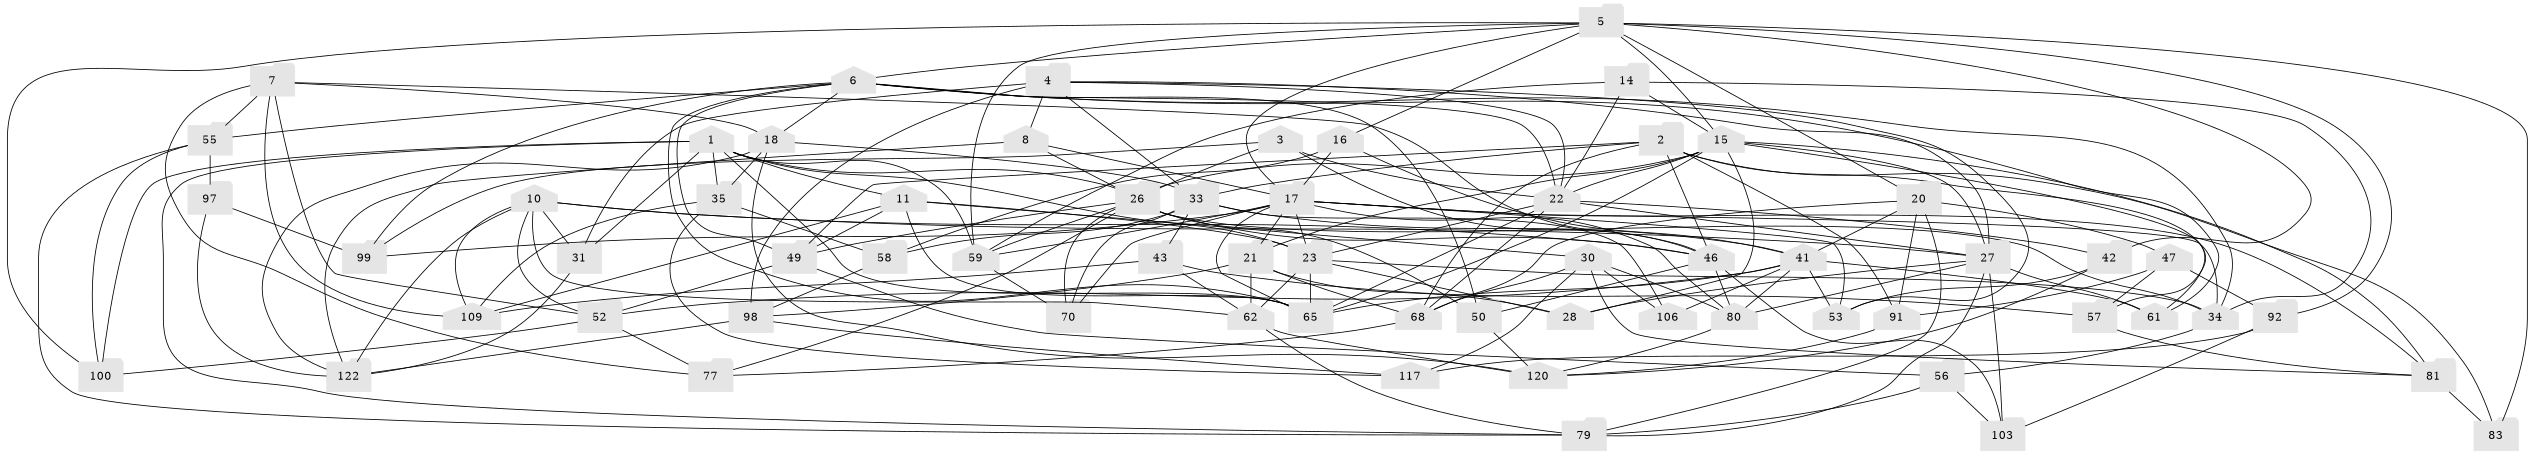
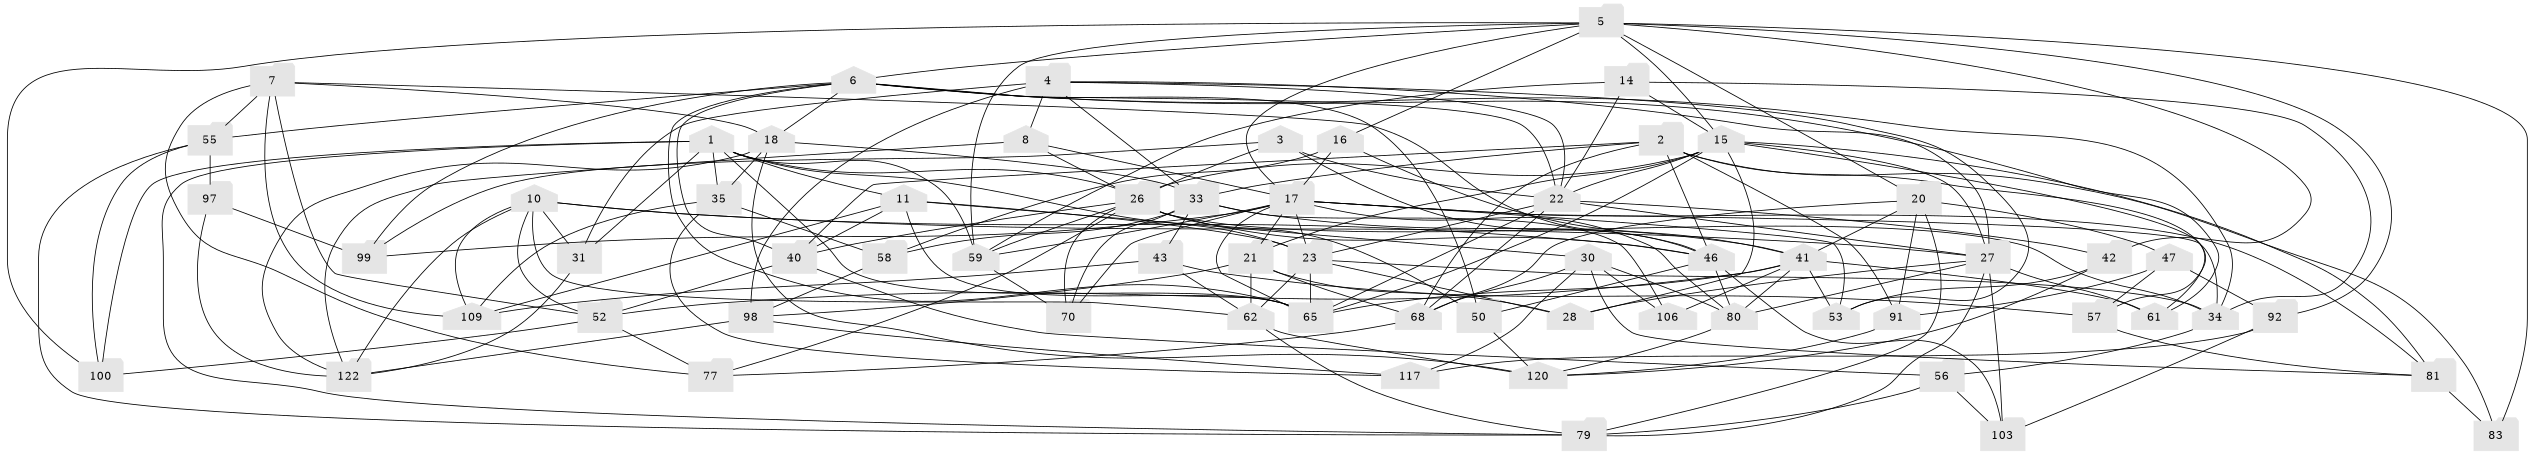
(795, 259) -> (795, 259)
